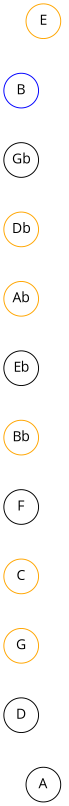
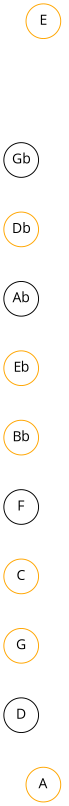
(21, 91) -> none
(21, 299) -> (21, 299)
(21, 368) -> (21, 368)
(43, 785) -> (43, 785)
